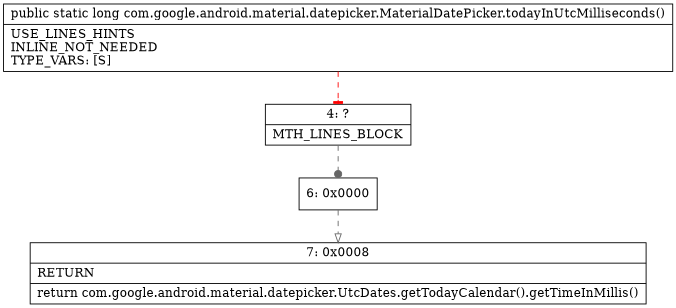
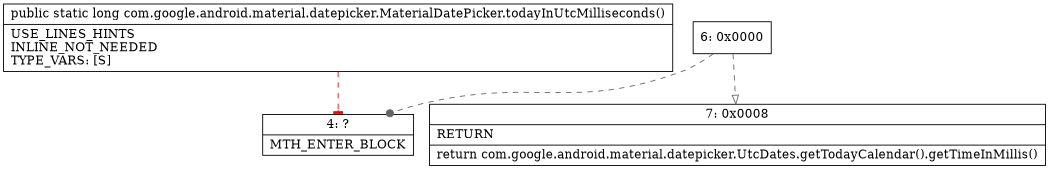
(338, 134) -> (338, 145)
(338, 158) -> (556, 93)
